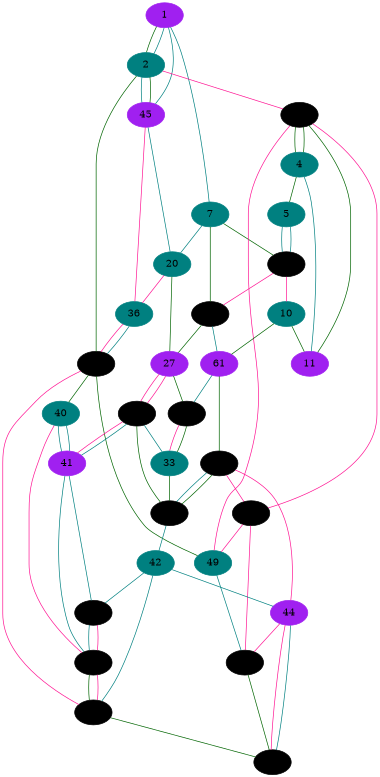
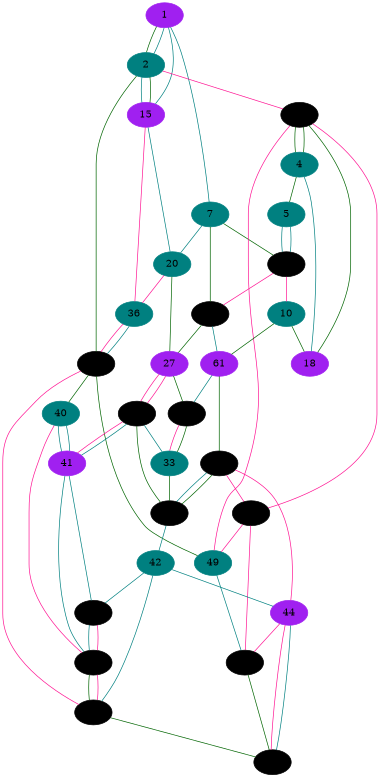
(146, 115) -> (146, 115)
(310, 364) -> (310, 364)
